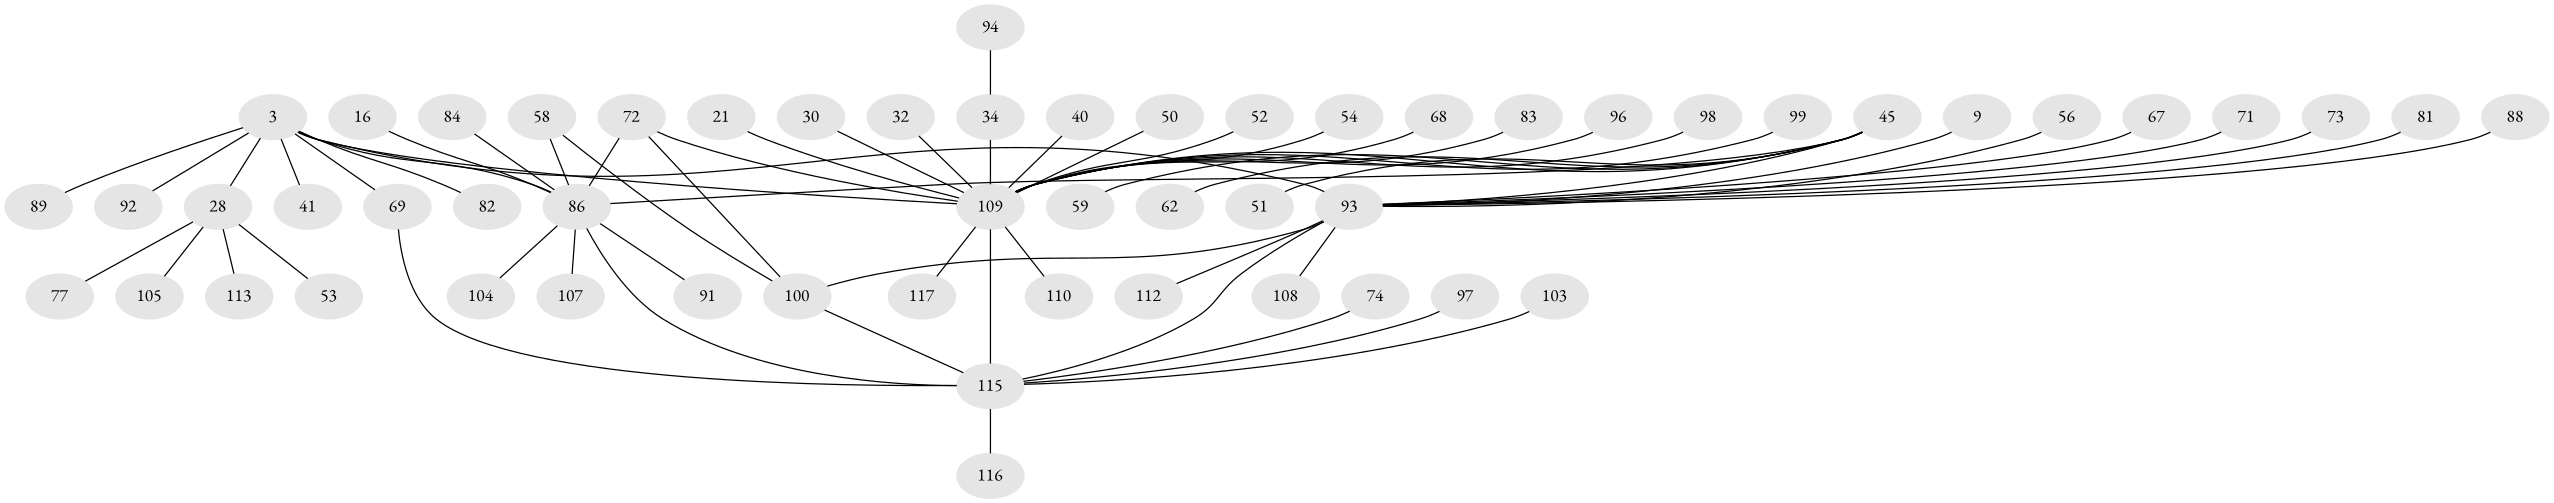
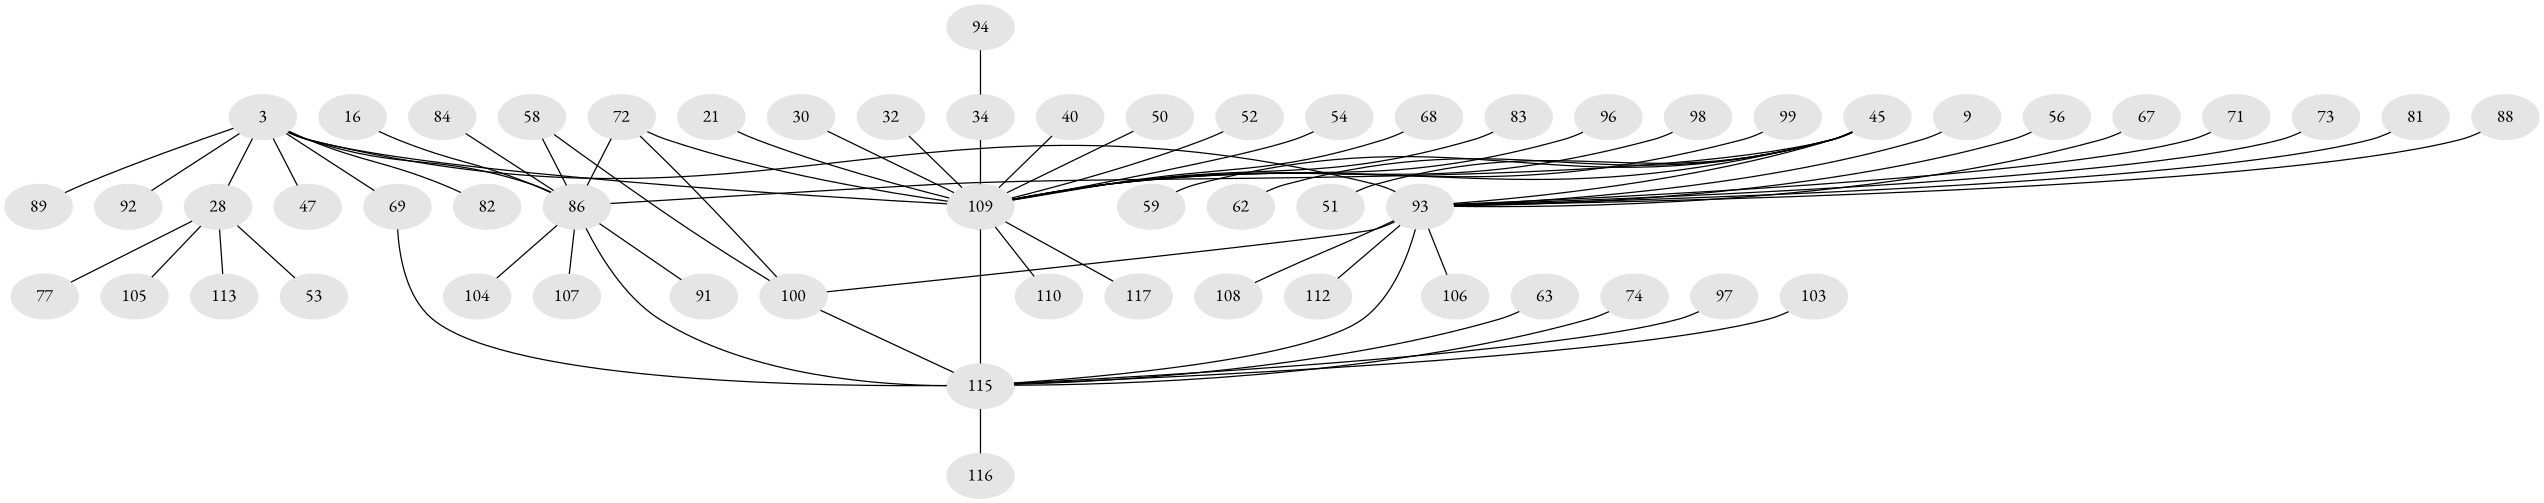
(308, 207) -> (308, 207)
none -> (1455, 297)
none -> (1545, 297)
